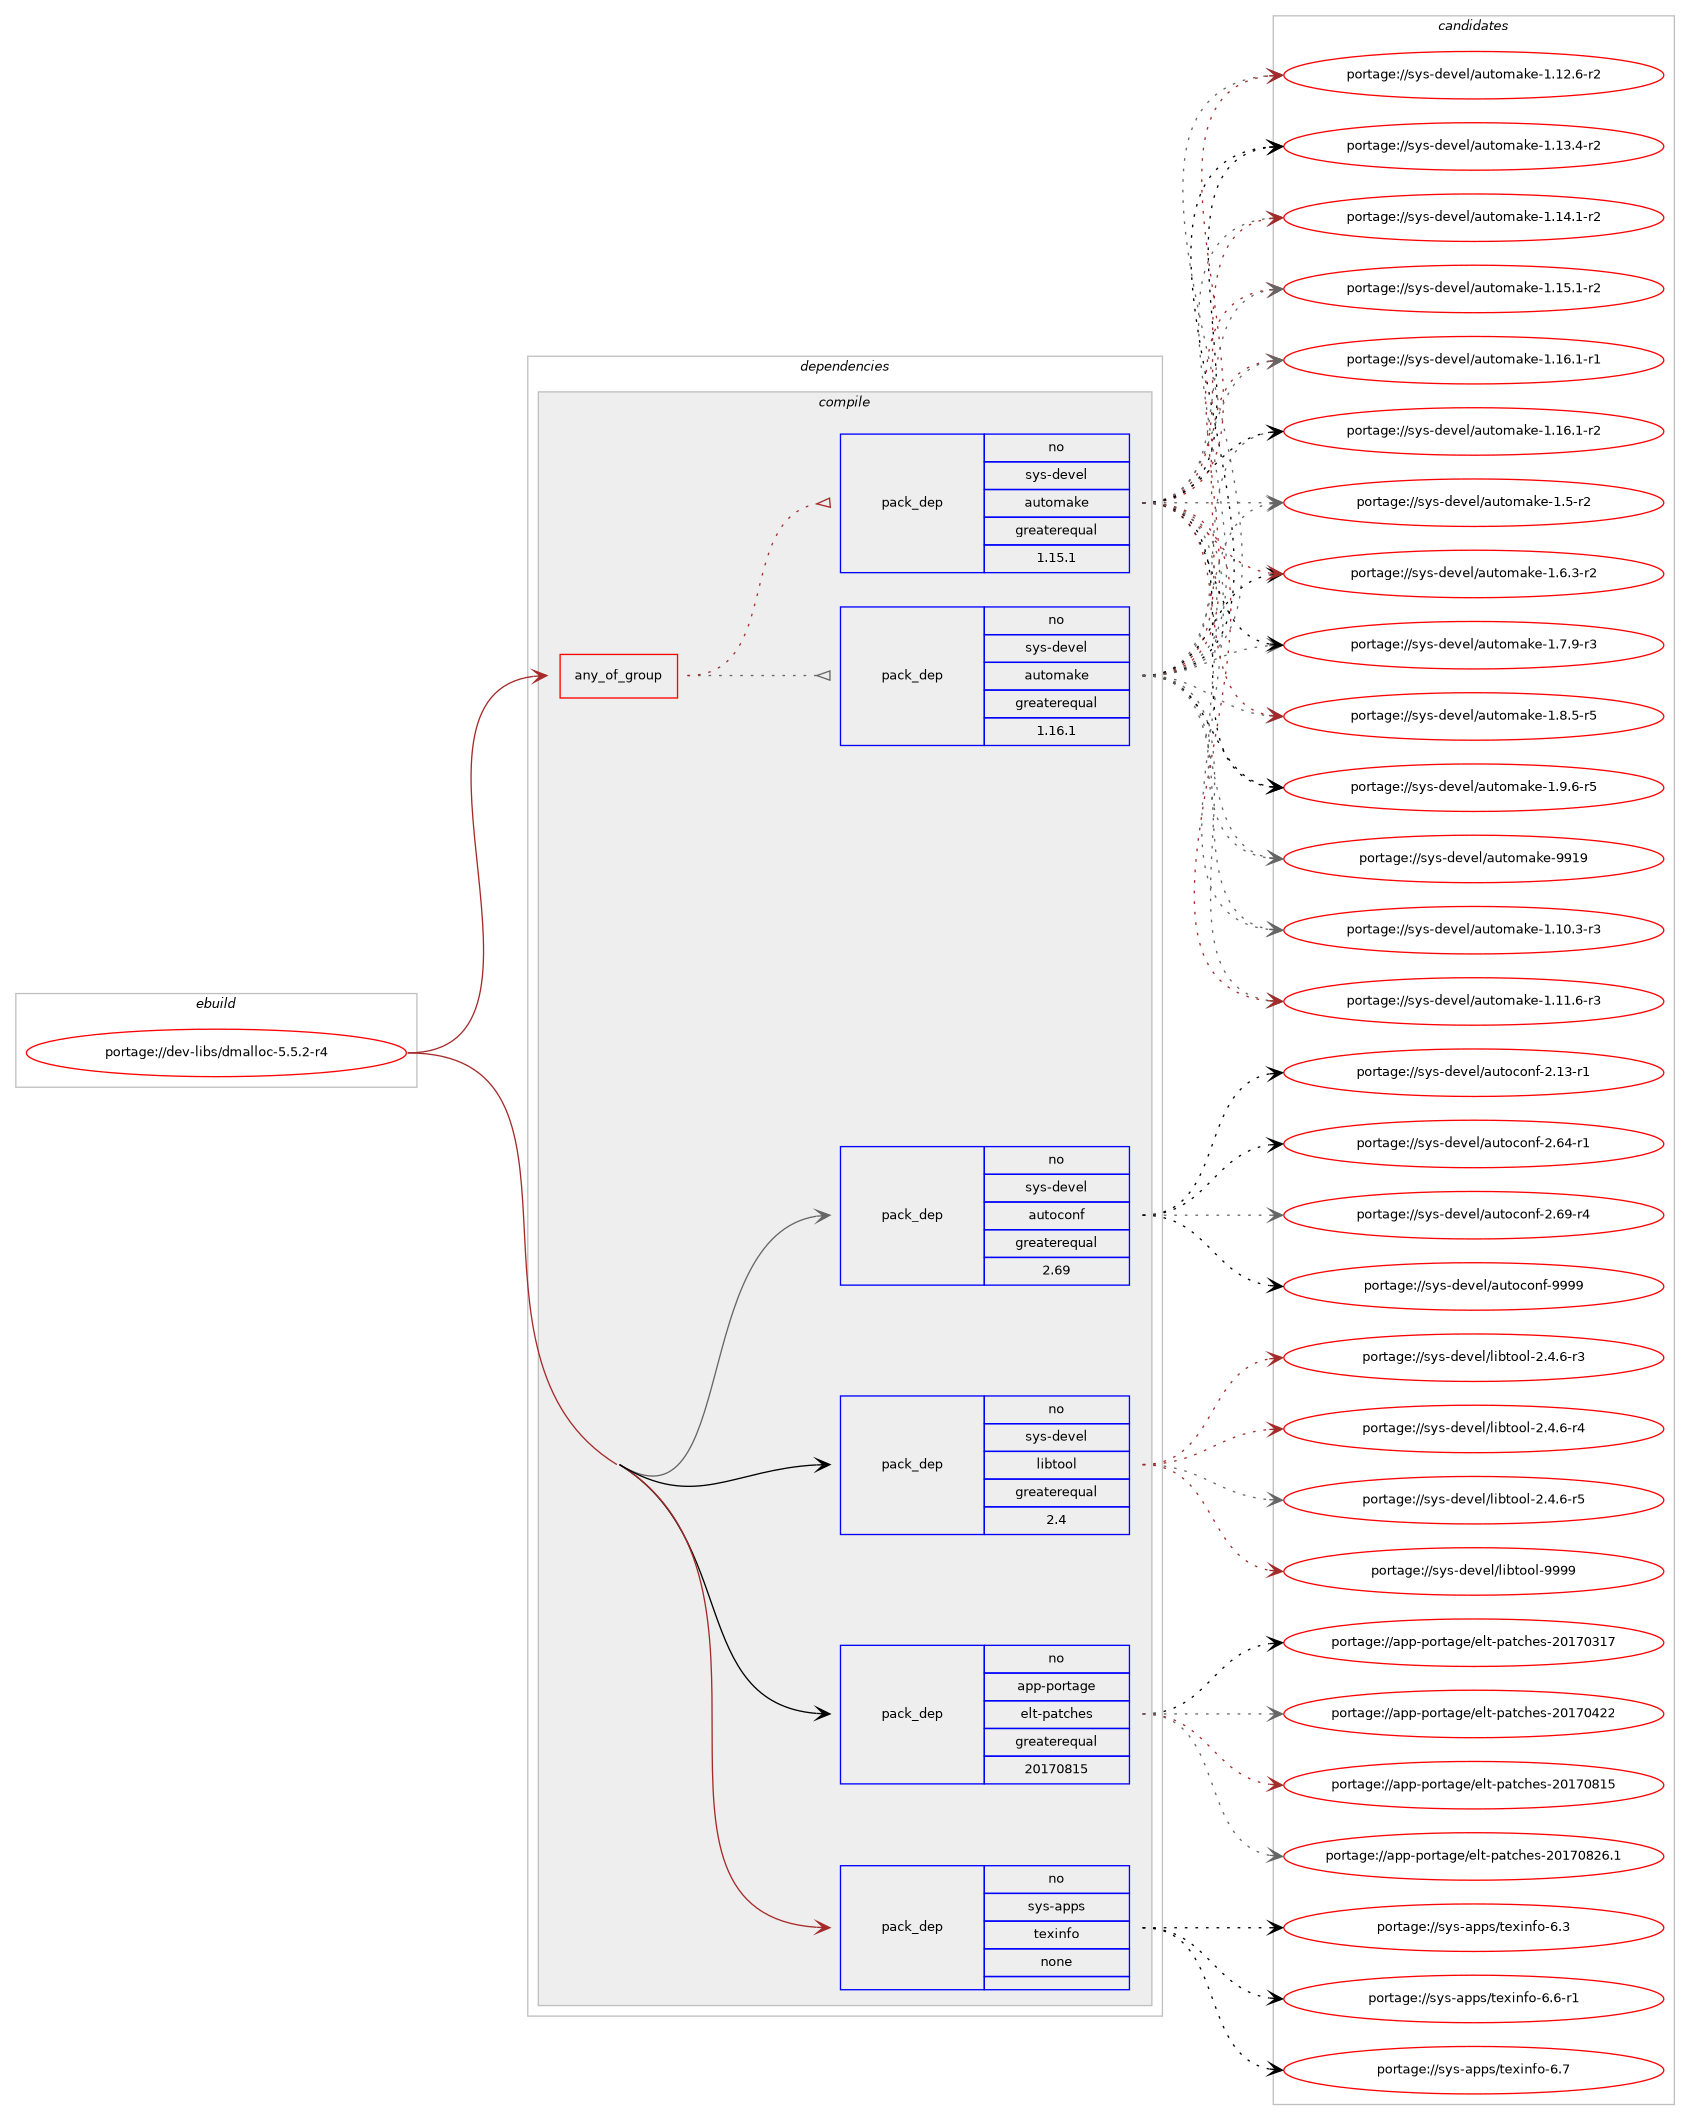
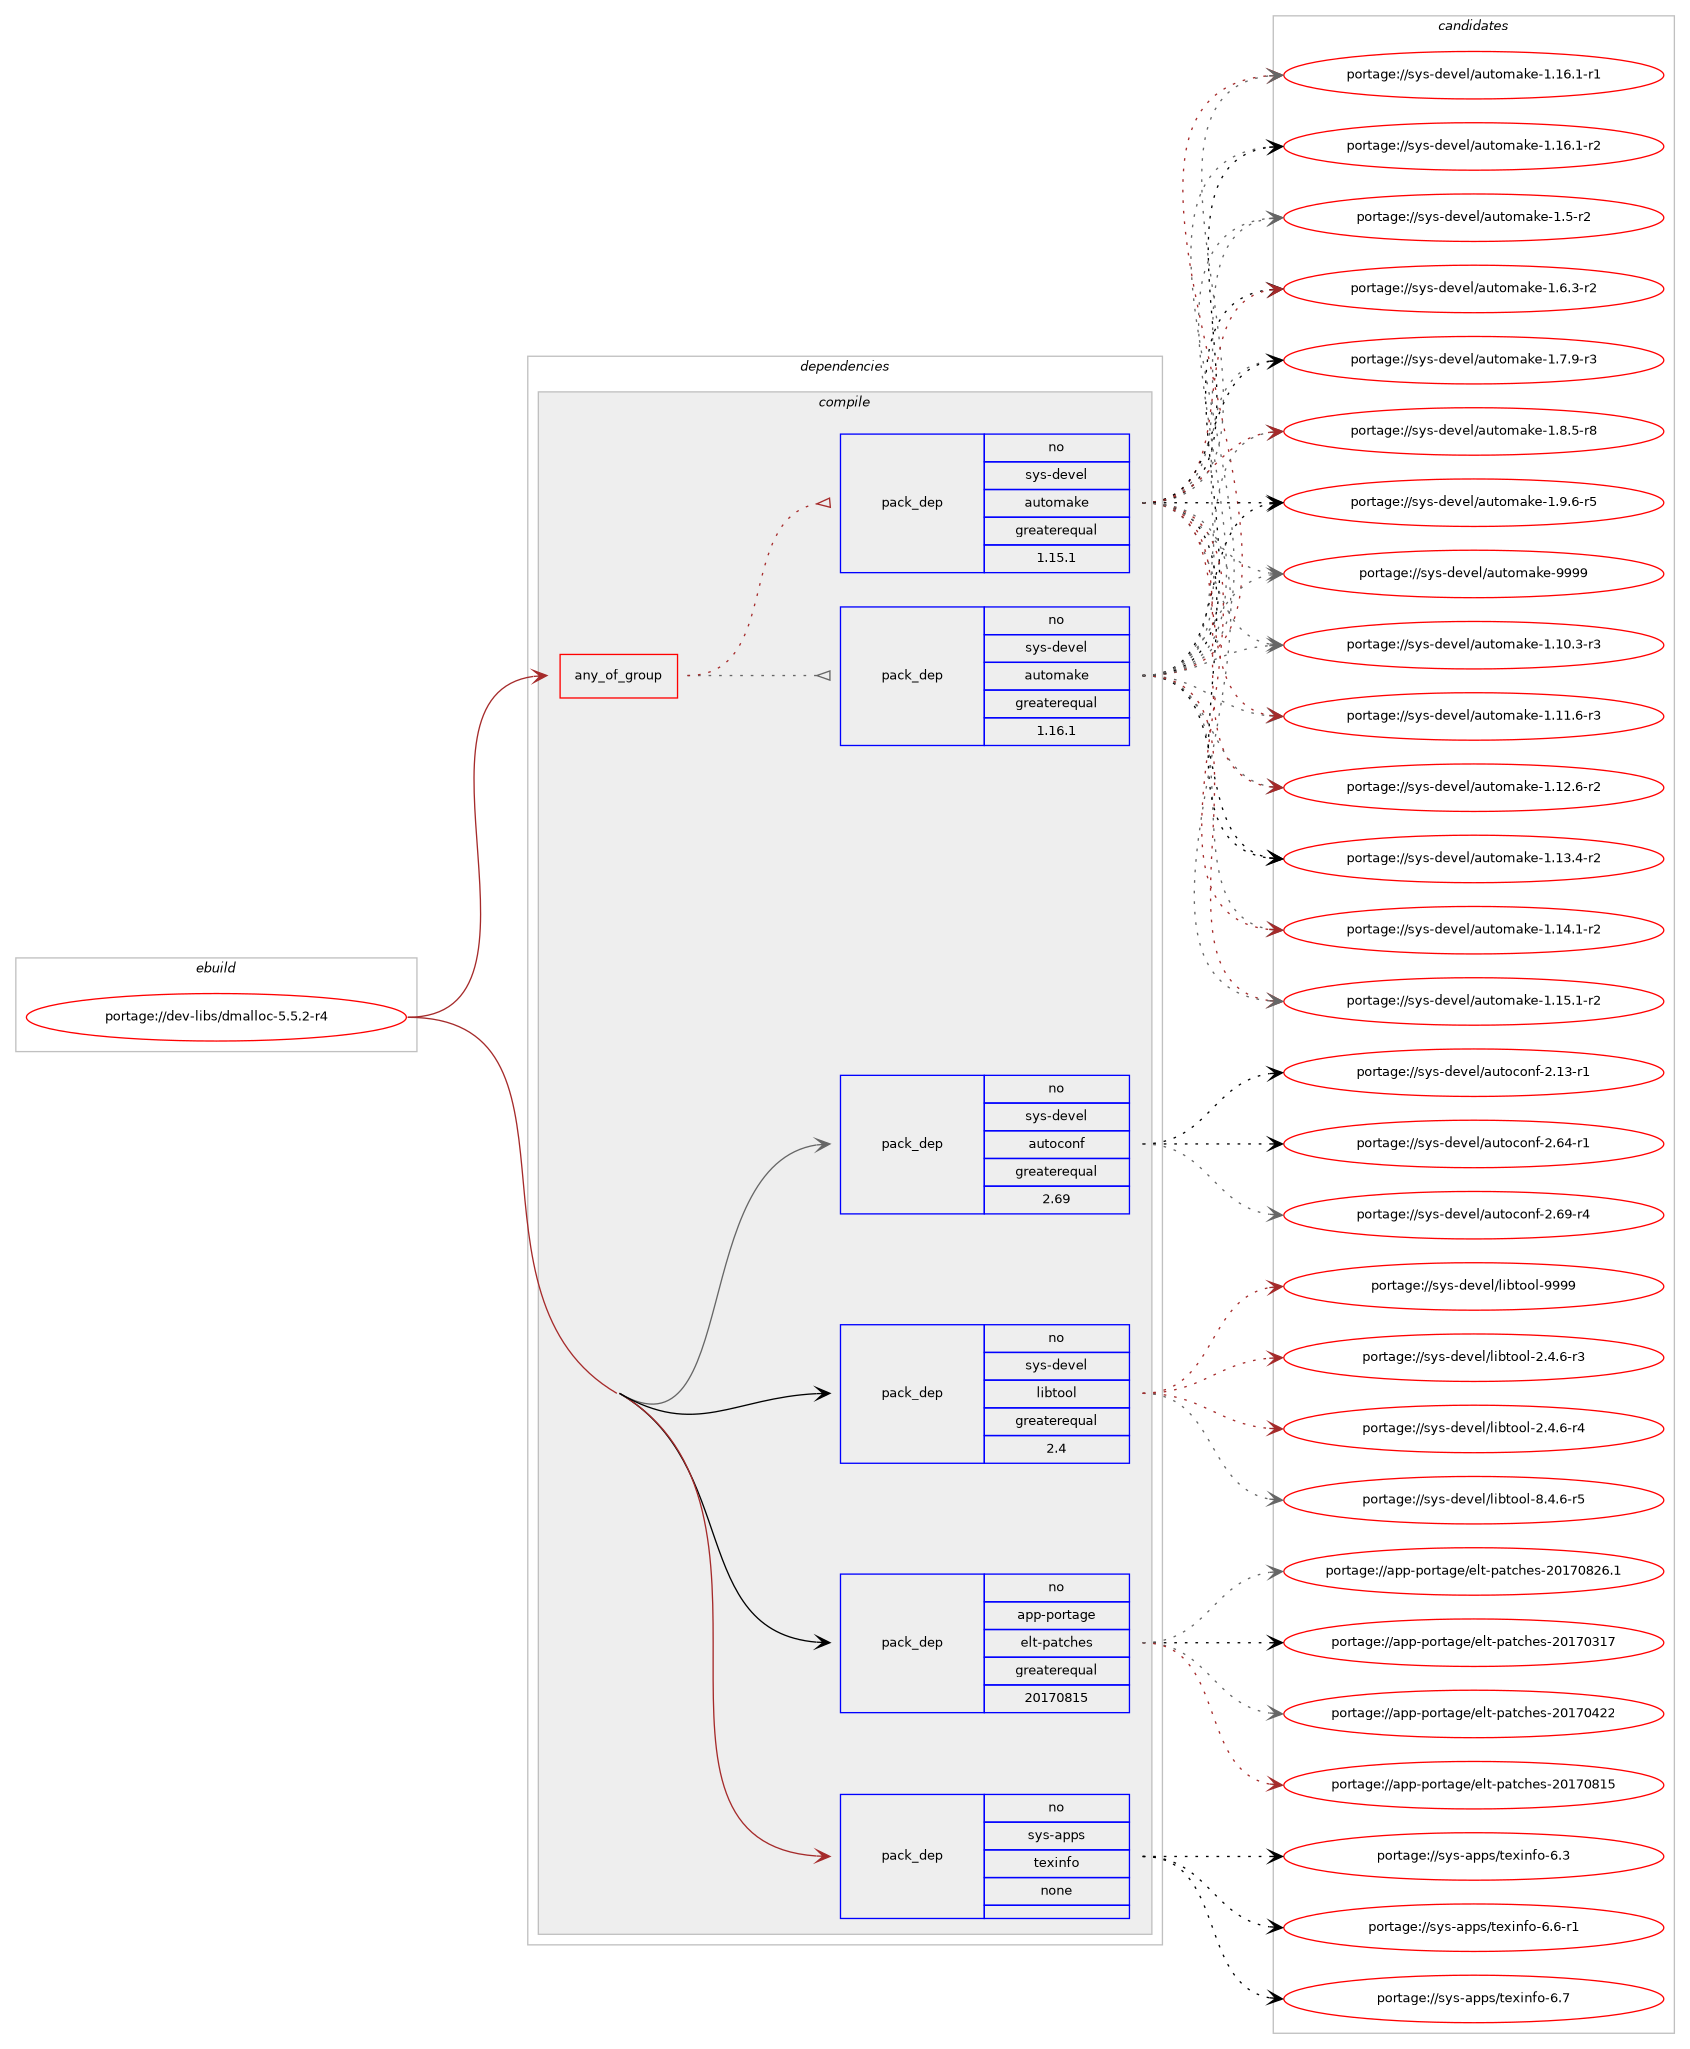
(1474, 716) -> (1474, 431)
(1474, 859) -> (1474, 574)
(1474, 1286) -> none
(1474, 1500) -> (1474, 1500)
